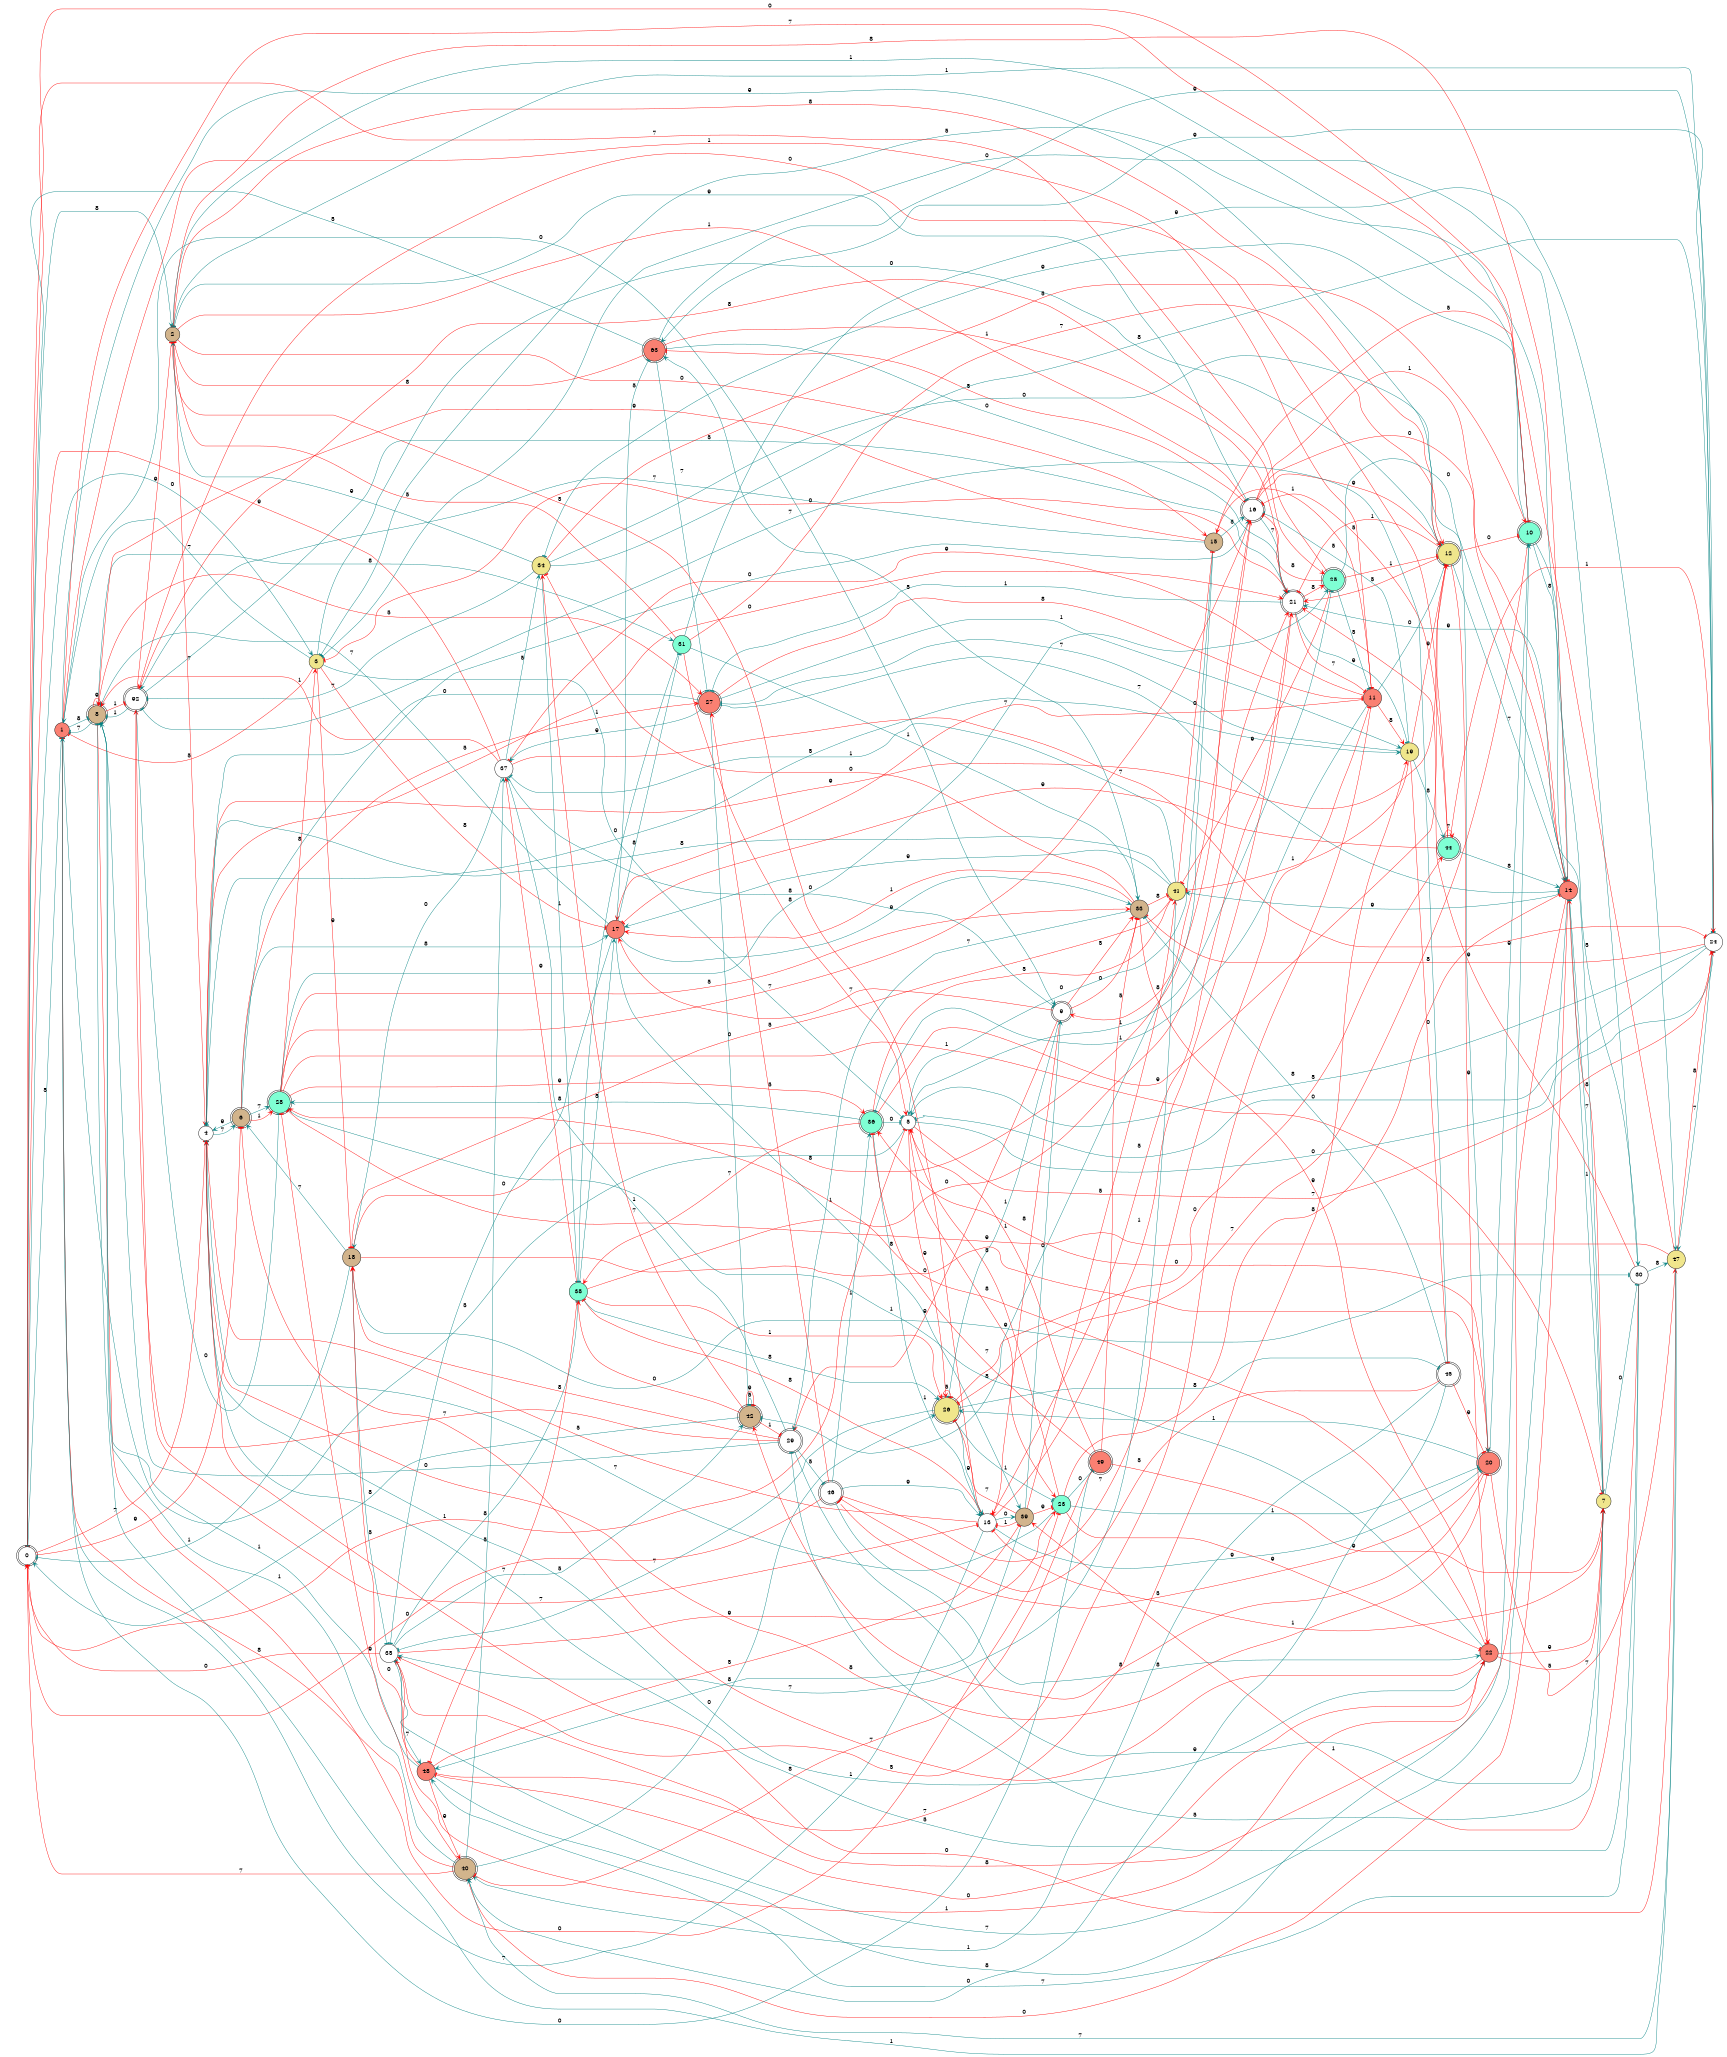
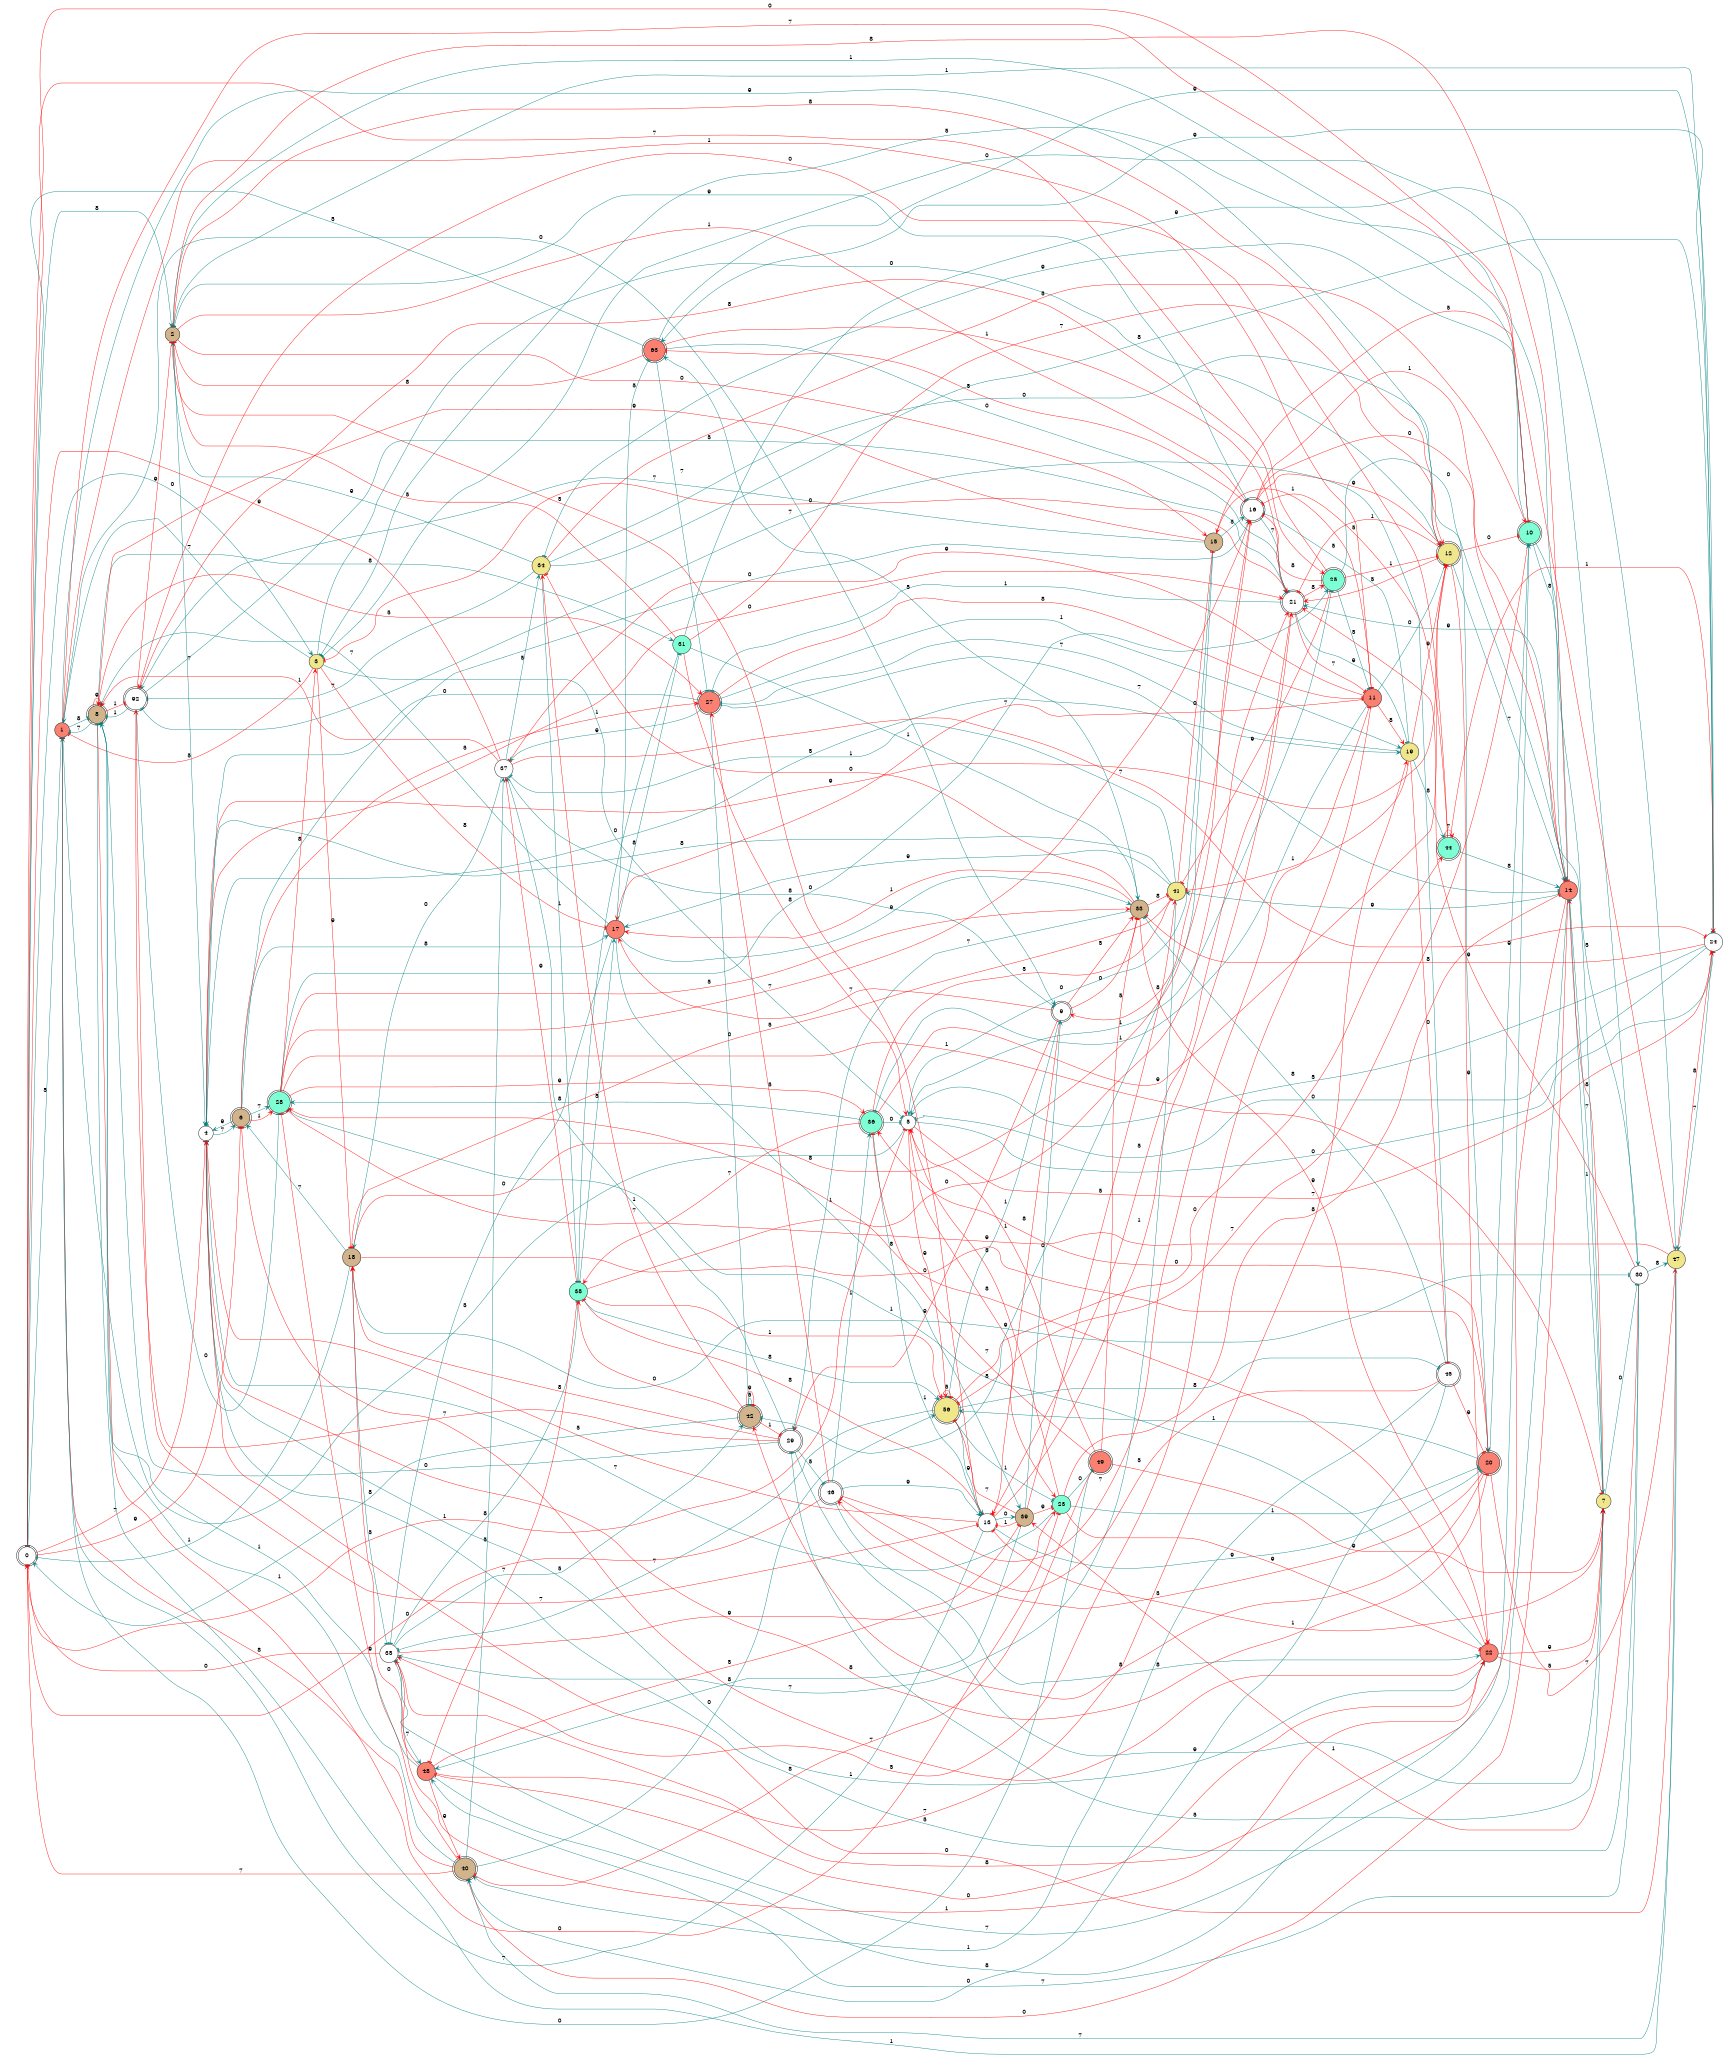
(190, 732) -> (190, 732)
(1022, 790) -> none
(947, 1410) -> (947, 1410)
(1163, 1596) -> (1163, 1596)
